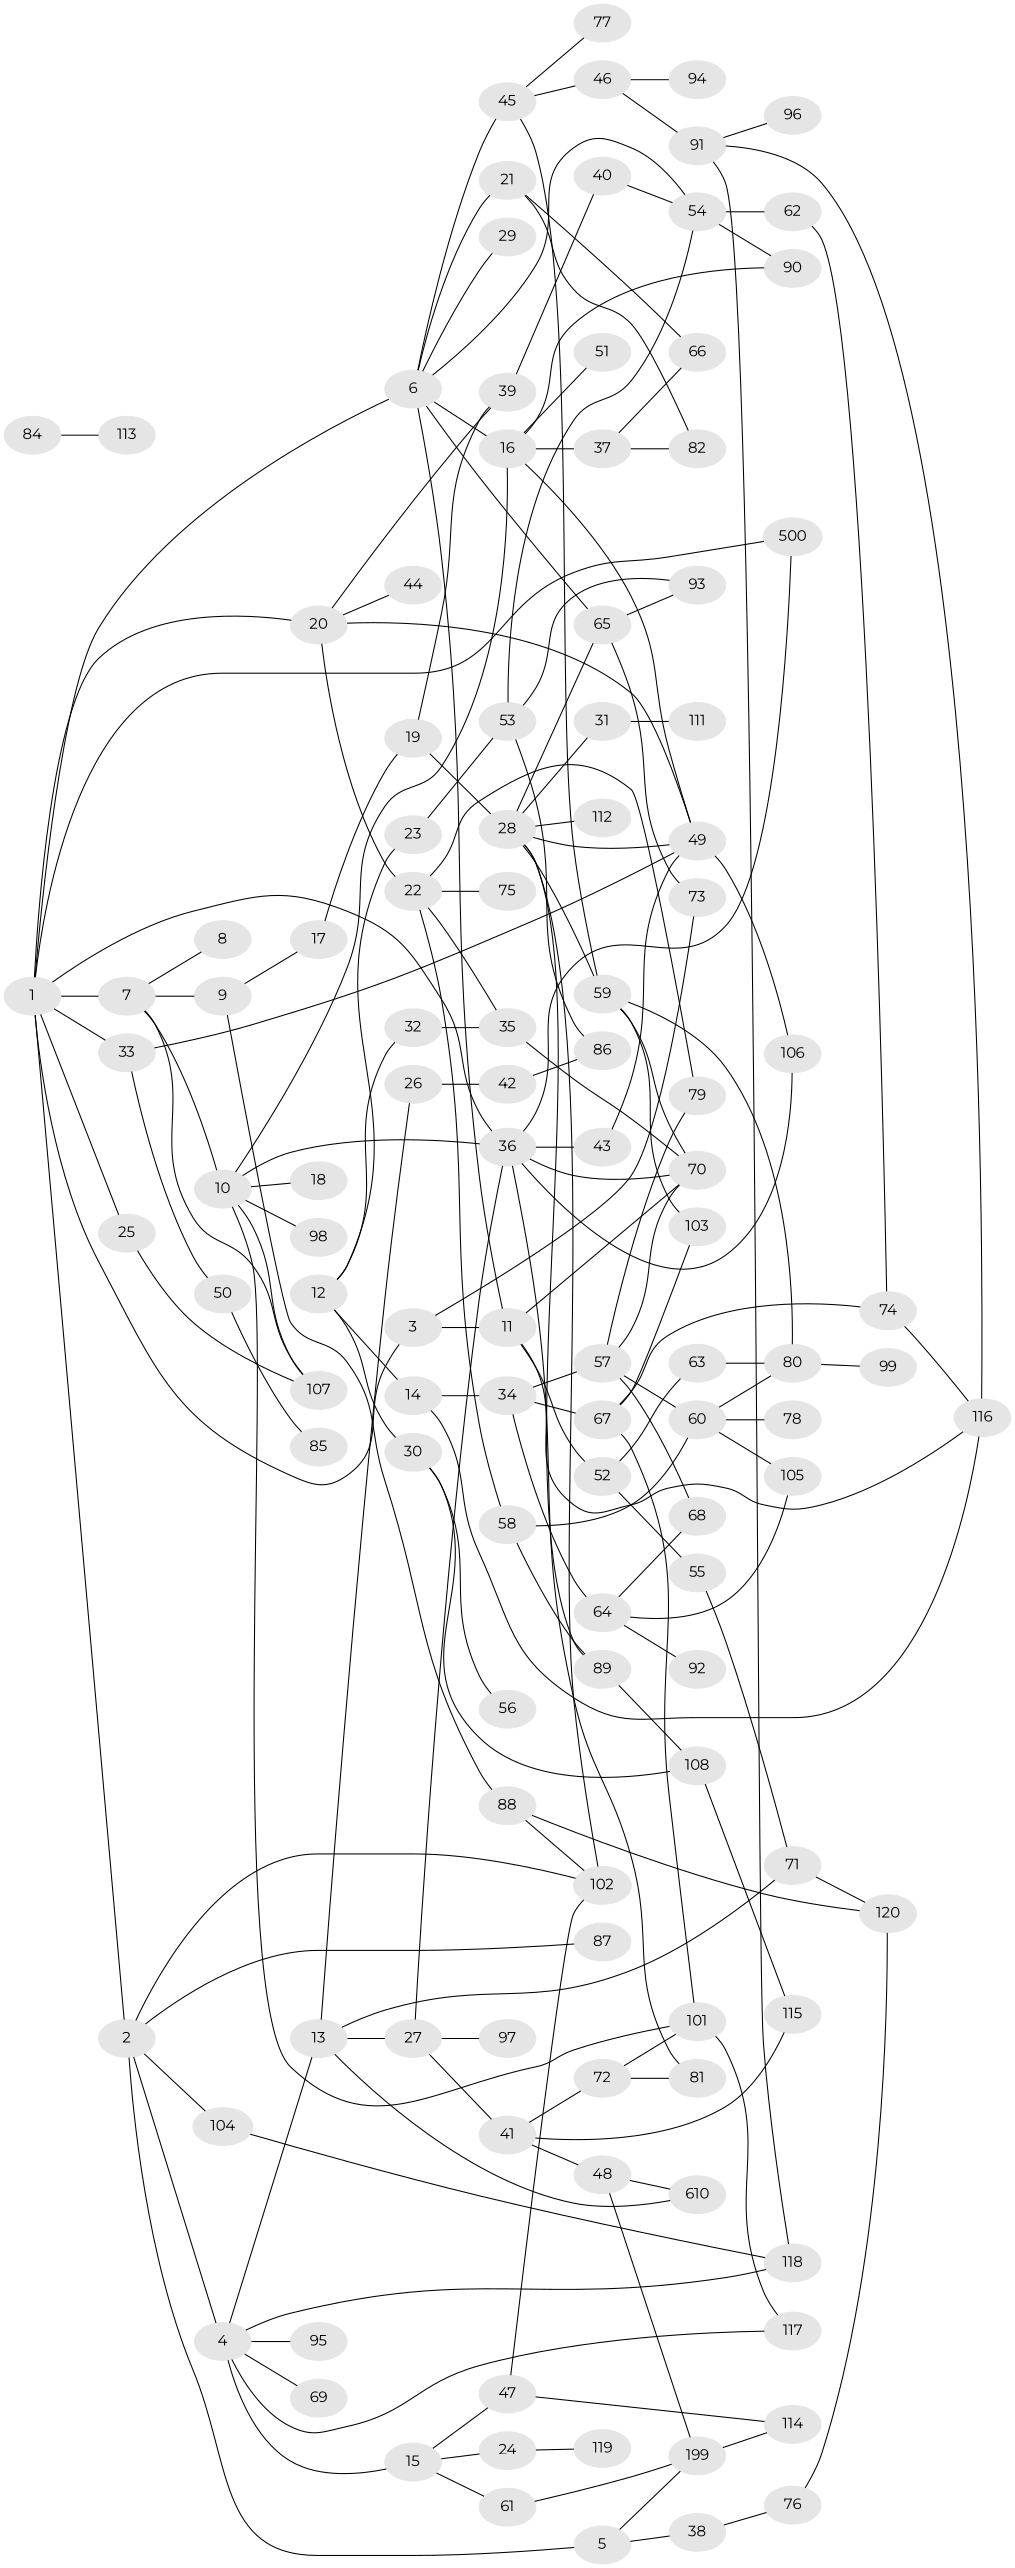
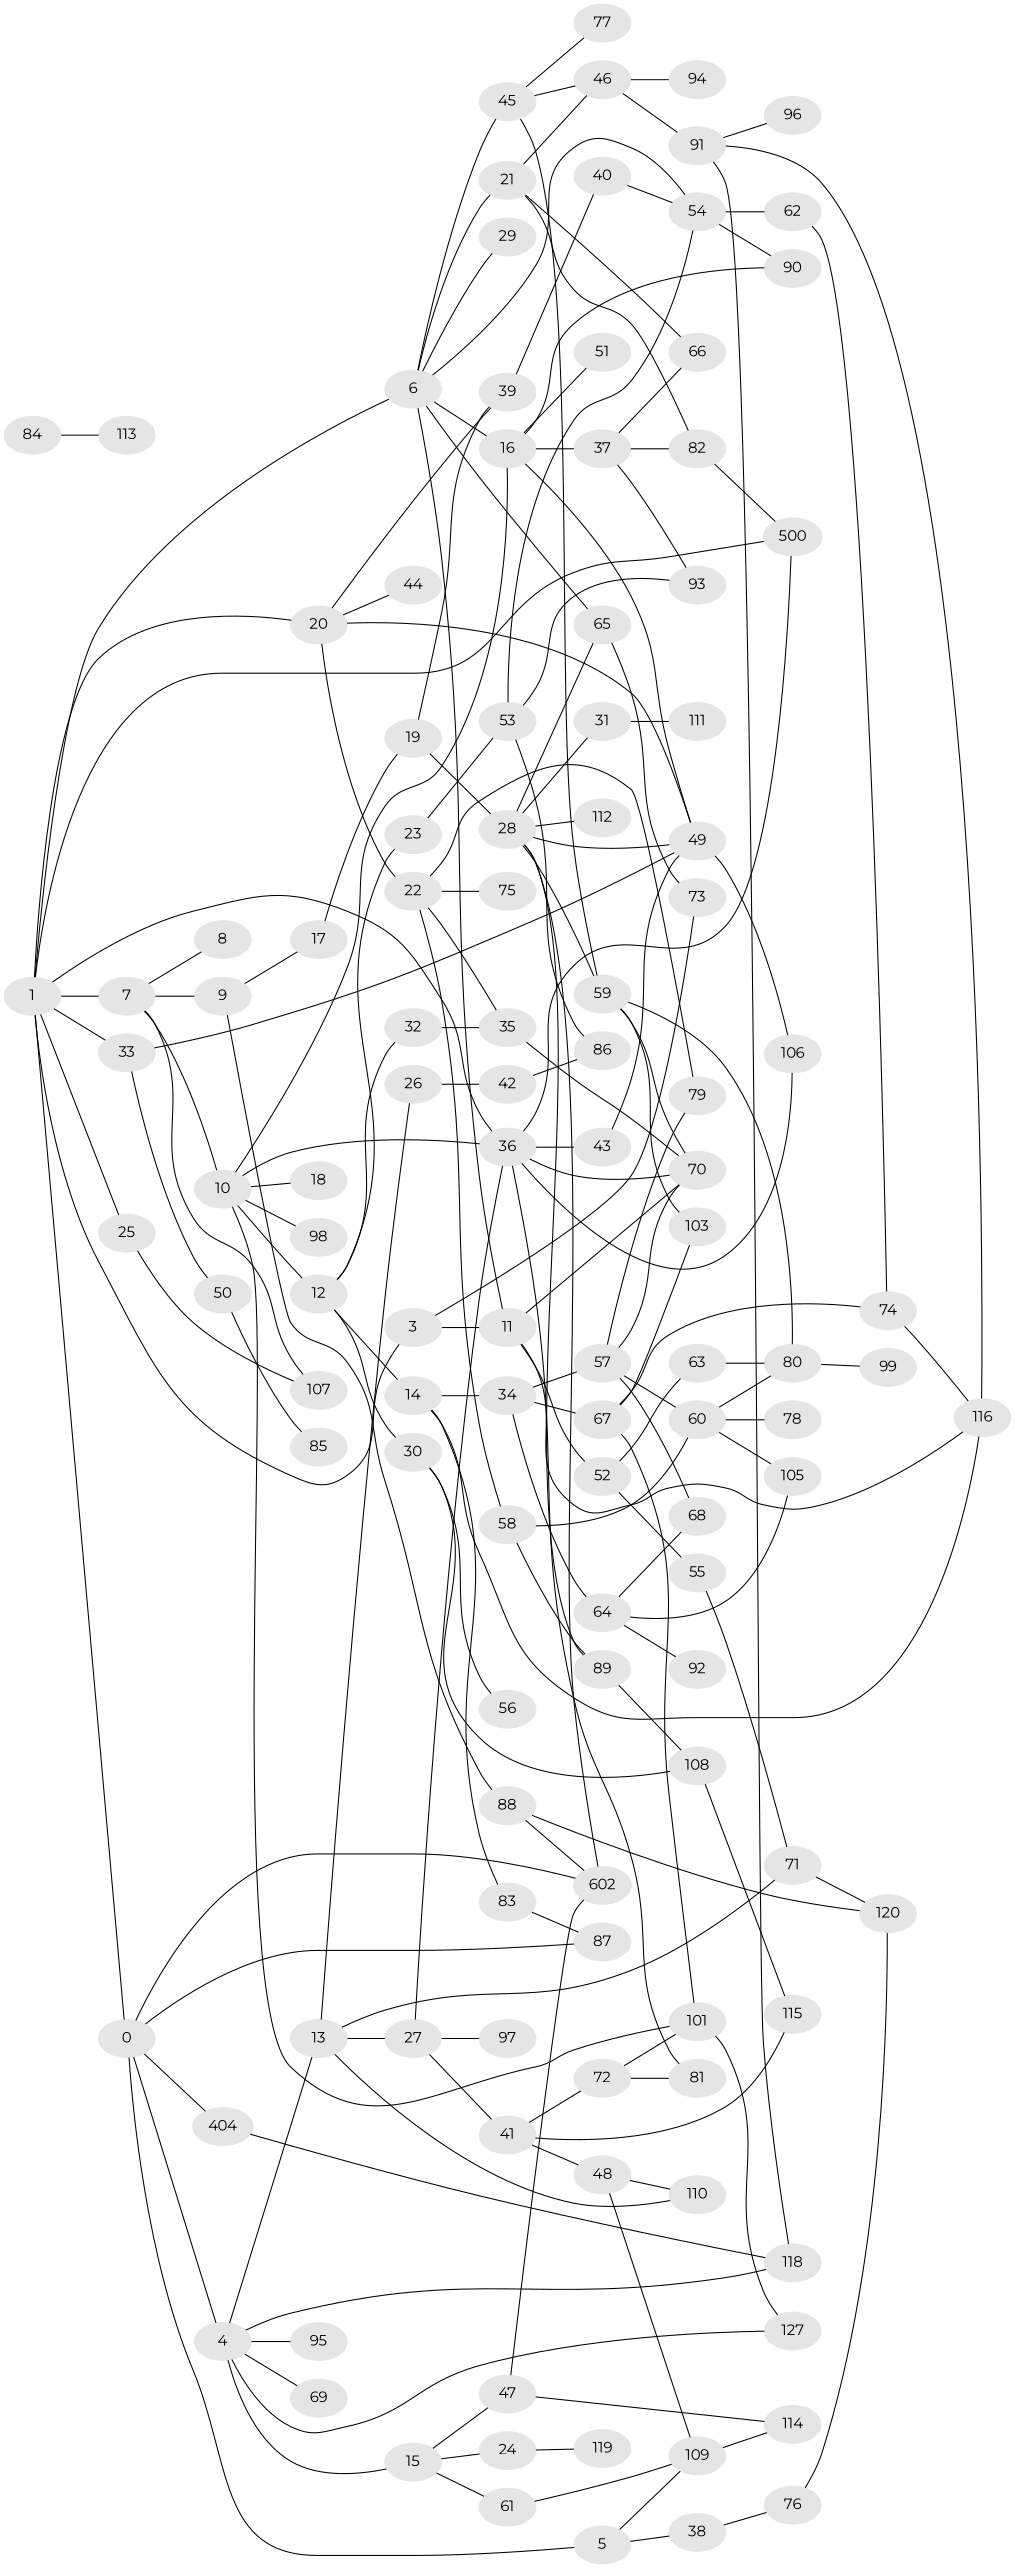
none -> (555, 130)
none -> (751, 499)
(650, 605) -> (654, 515)
(270, 1281) -> (263, 1235)
(602, 1885) -> (602, 1885)
none -> (508, 1902)
(127, 2038) -> (127, 2038)
(223, 2127) -> (223, 2127)
(697, 2195) -> (697, 2195)
(793, 2331) -> (793, 2331)
(697, 2456) -> (697, 2456)
